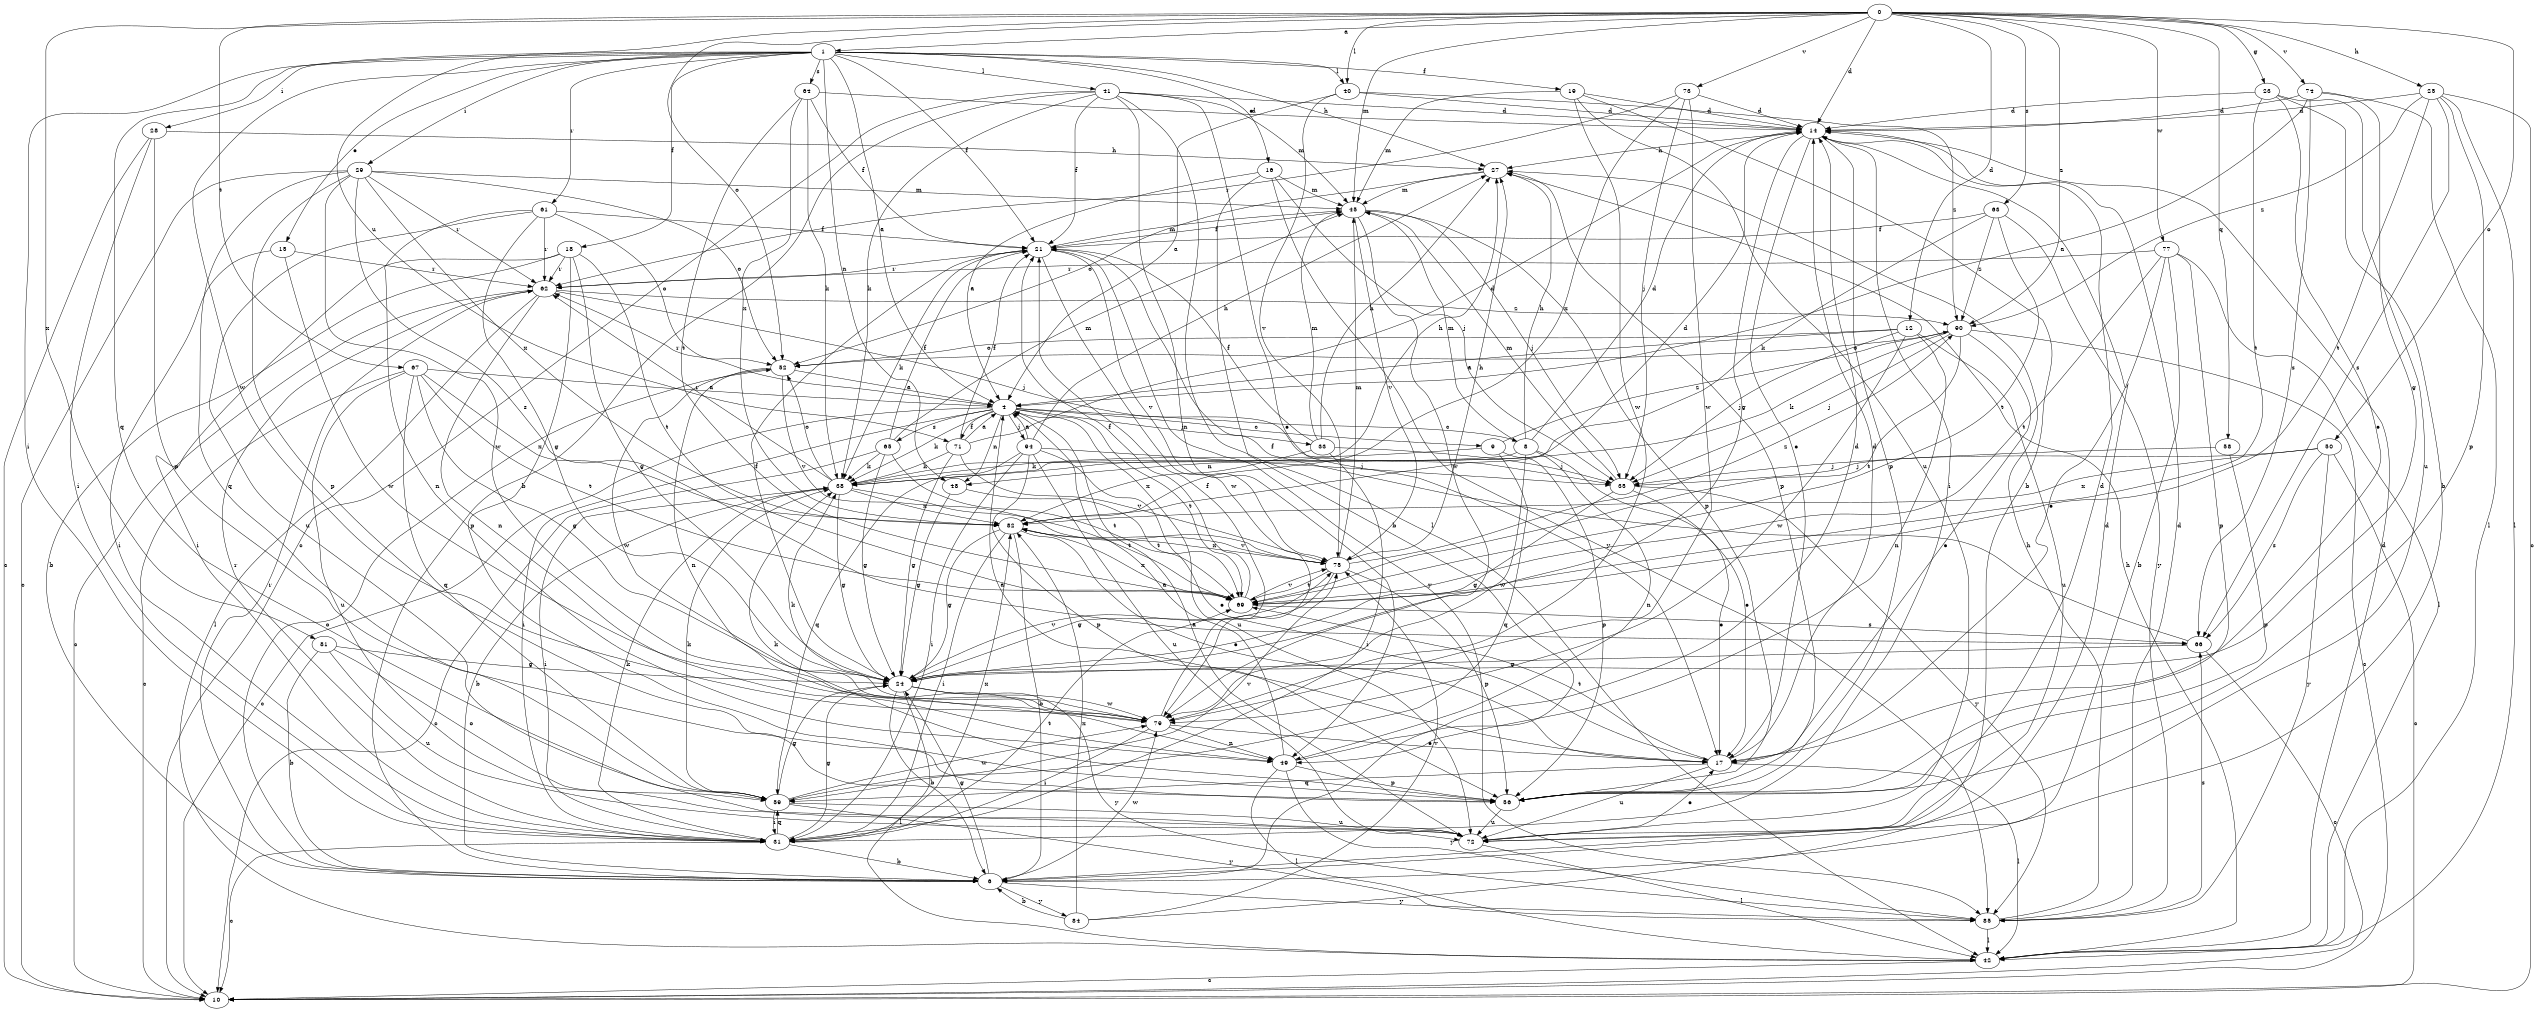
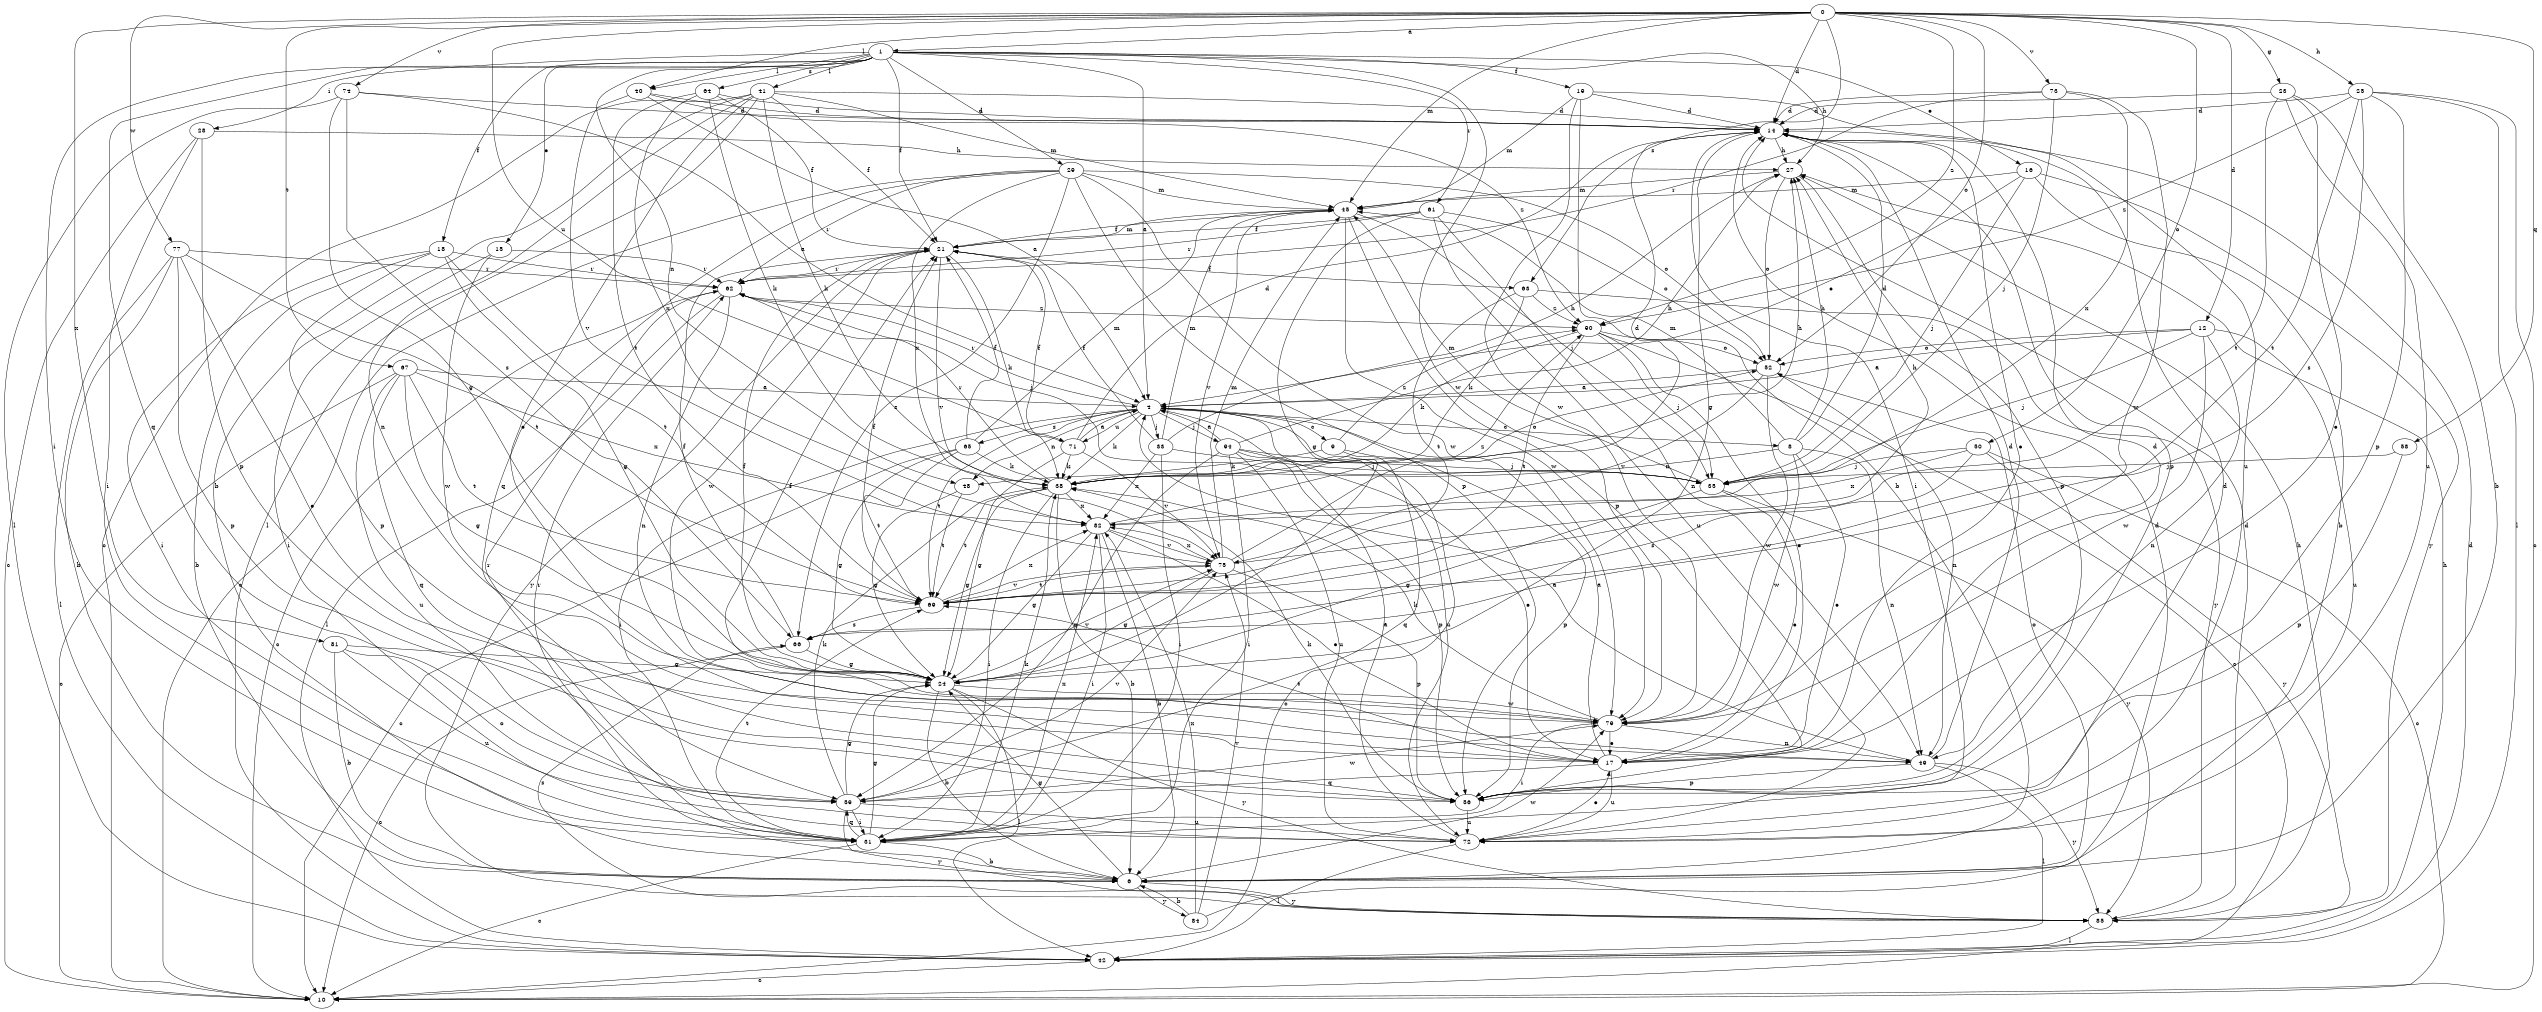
(1521, 238) -> (1231, 273)
(973, 289) -> (1831, 289)
(972, 427) -> (1118, 427)
(1935, 776) -> none
